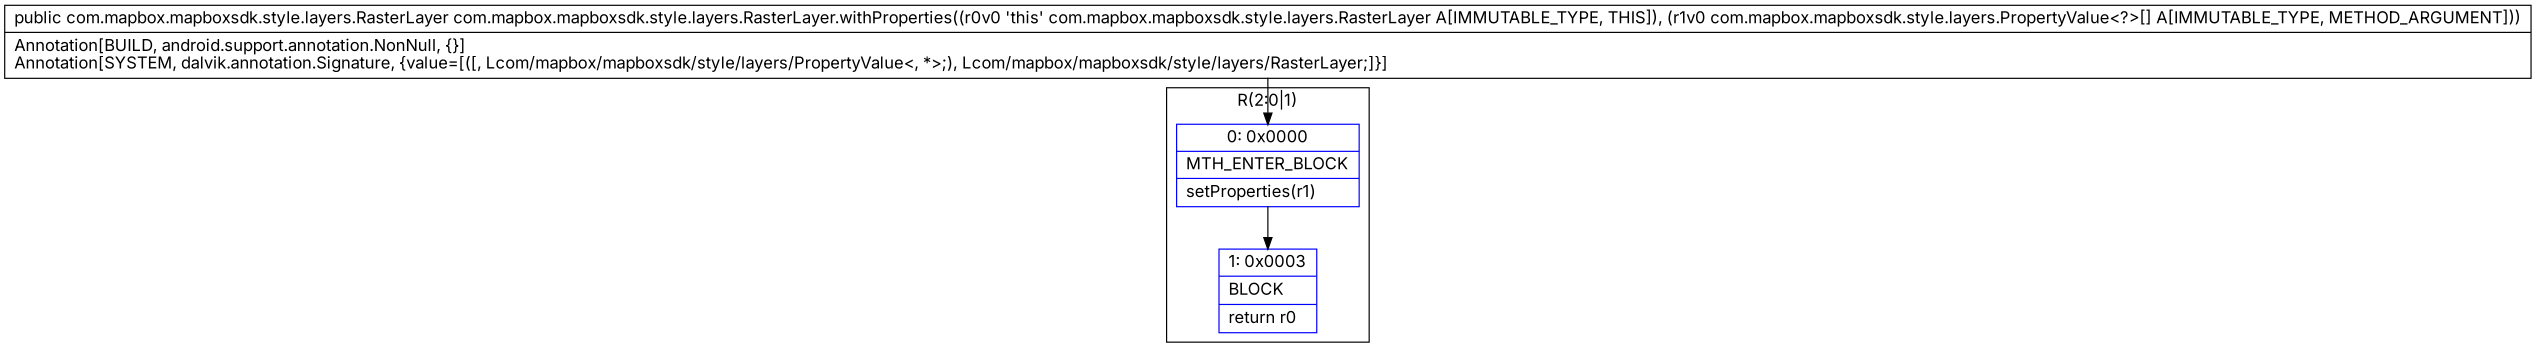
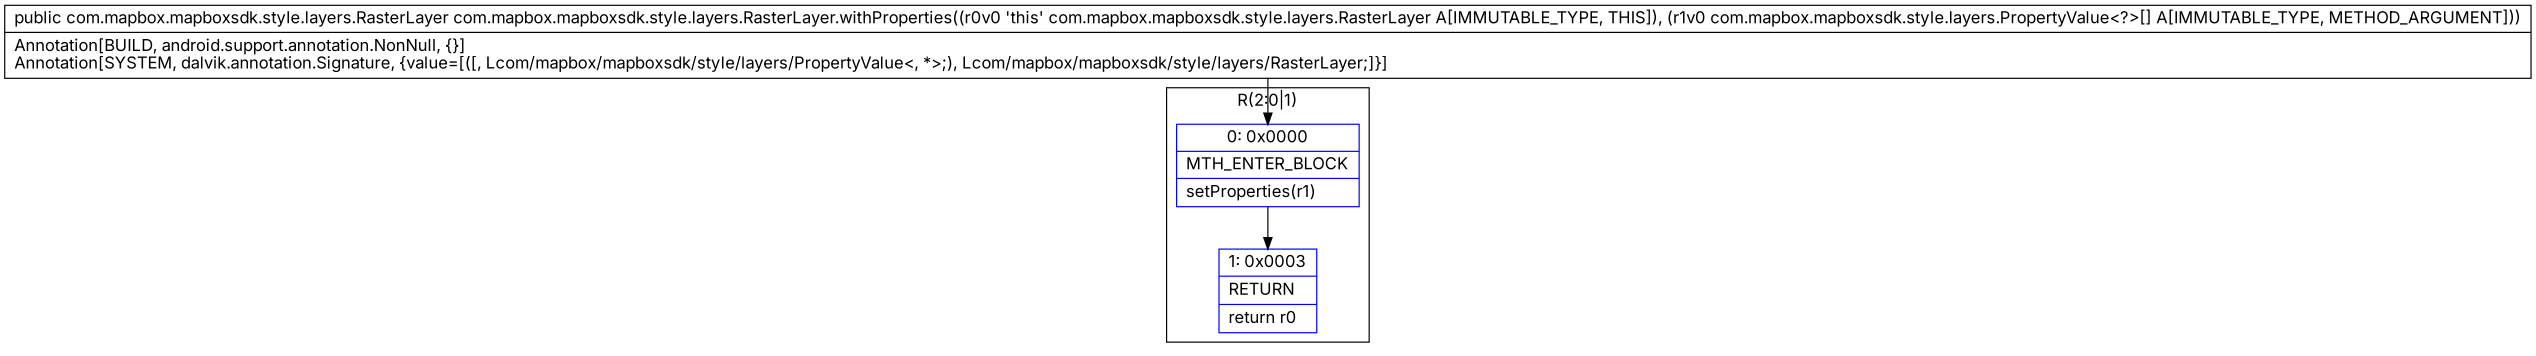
(1257, 290) -> (1262, 290)
